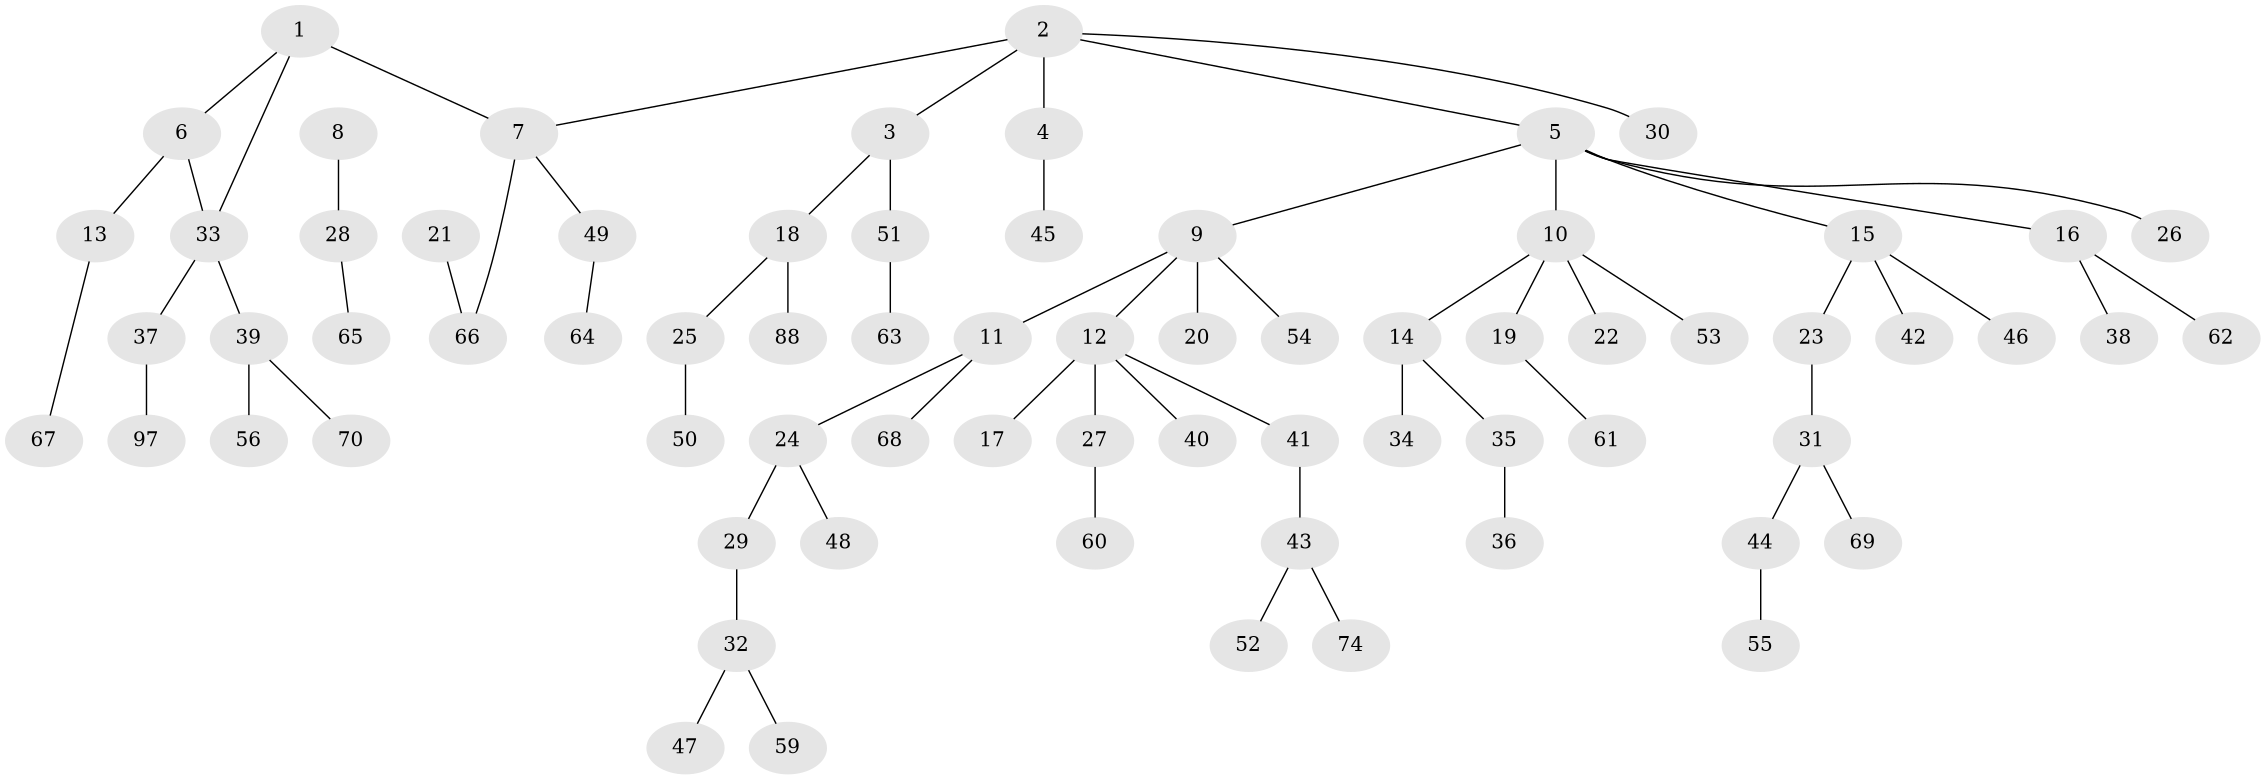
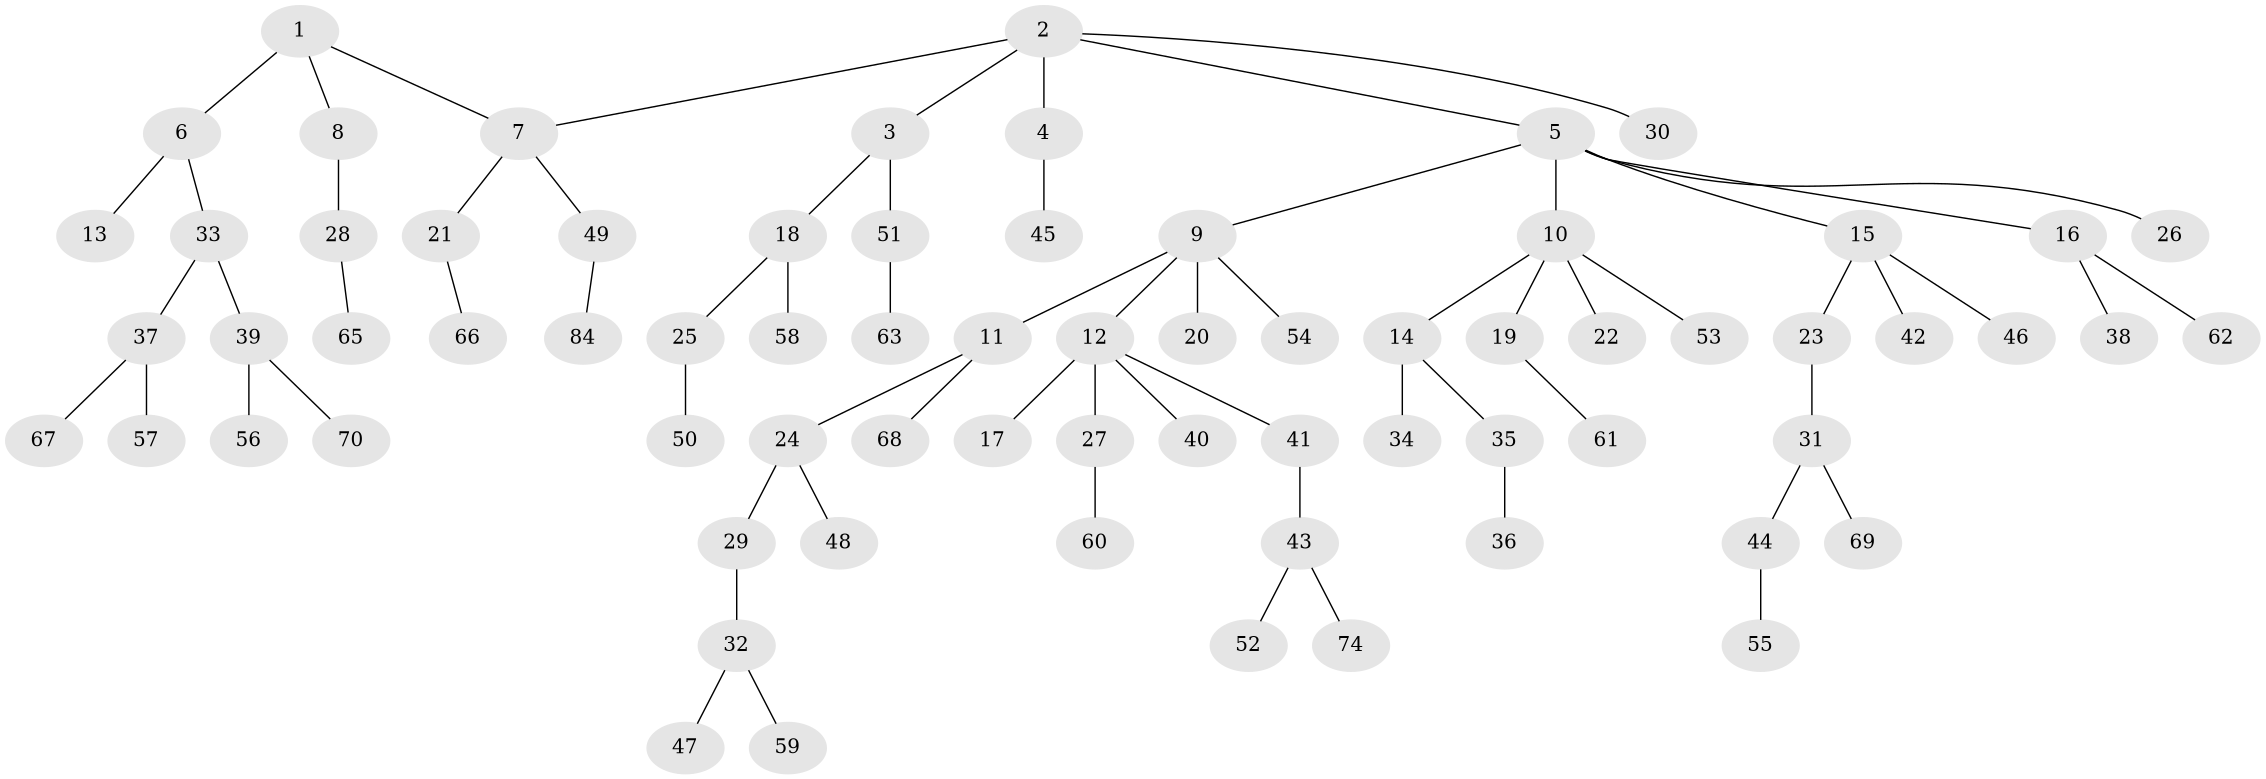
(255, 134) -> (319, 82)
(498, 237) -> (480, 185)
(583, 338) -> (583, 338)
(788, 338) -> (788, 338)
(70, 339) -> (95, 390)
(146, 441) -> (146, 441)
